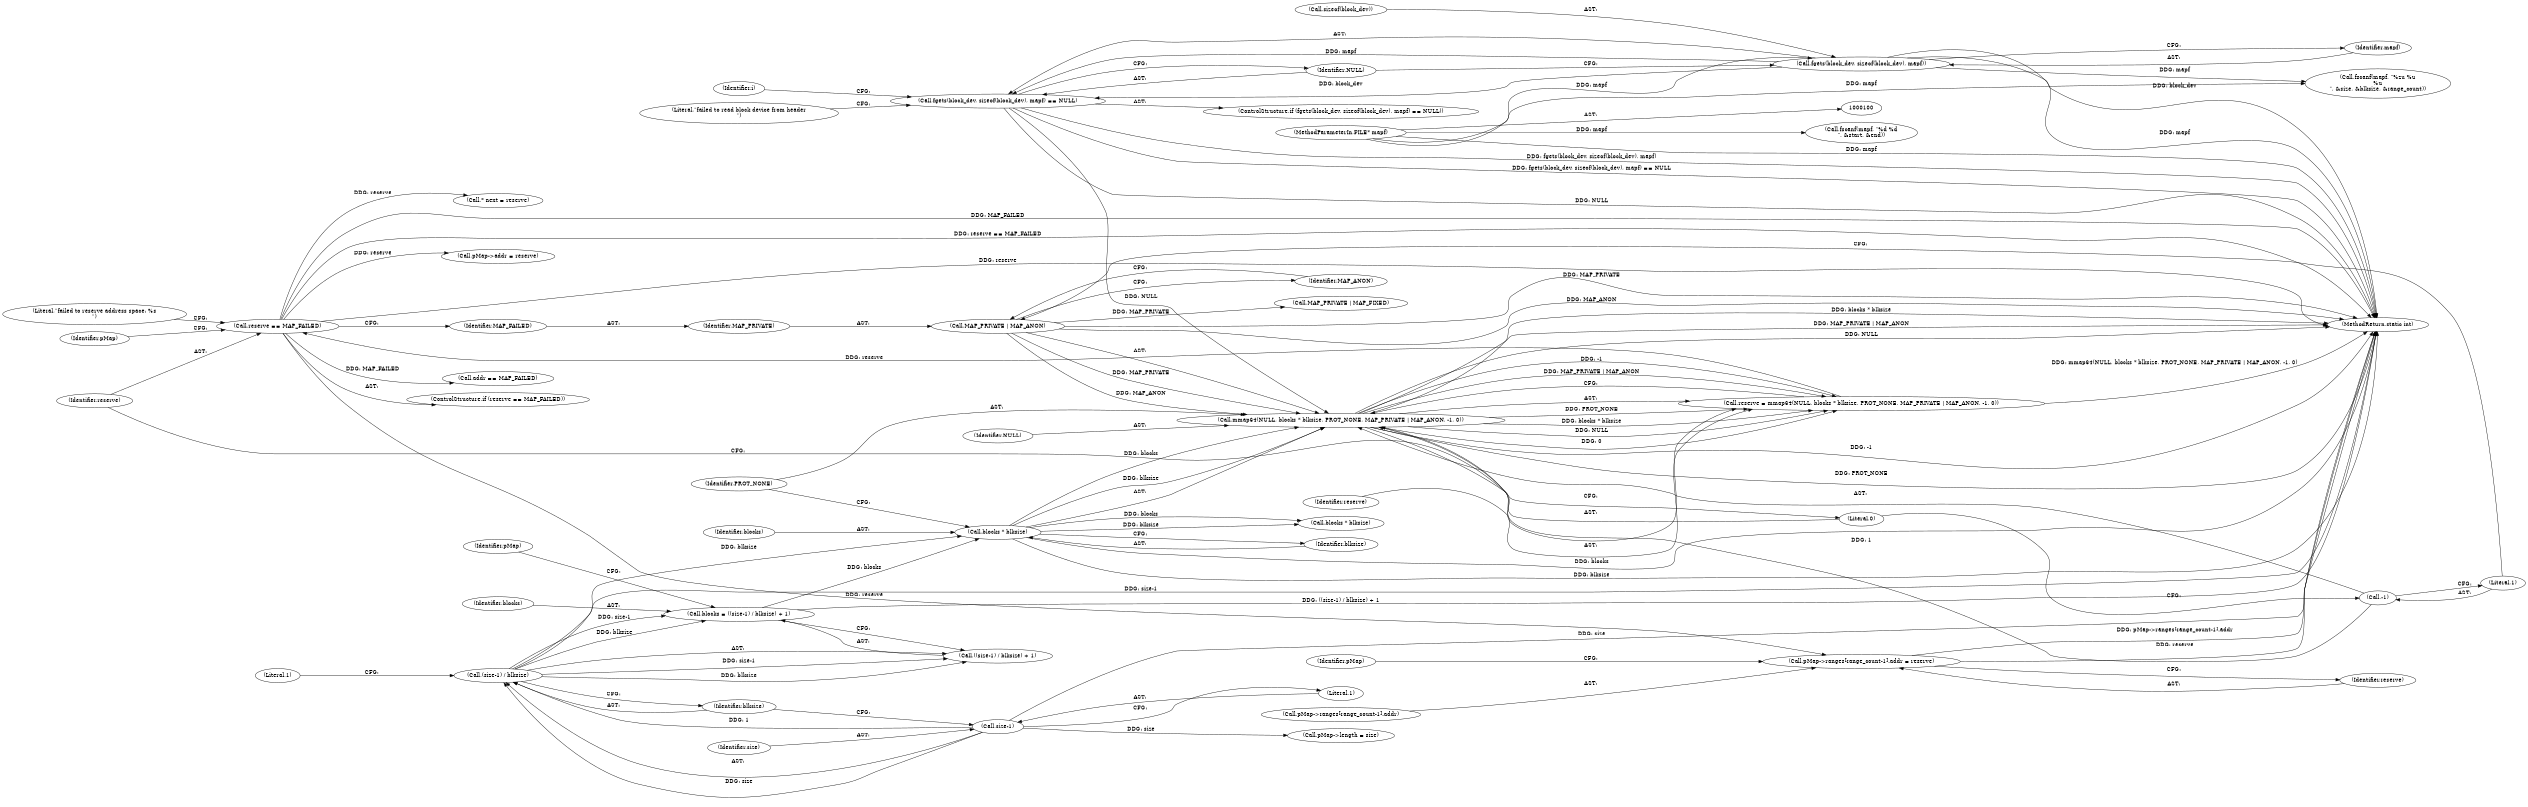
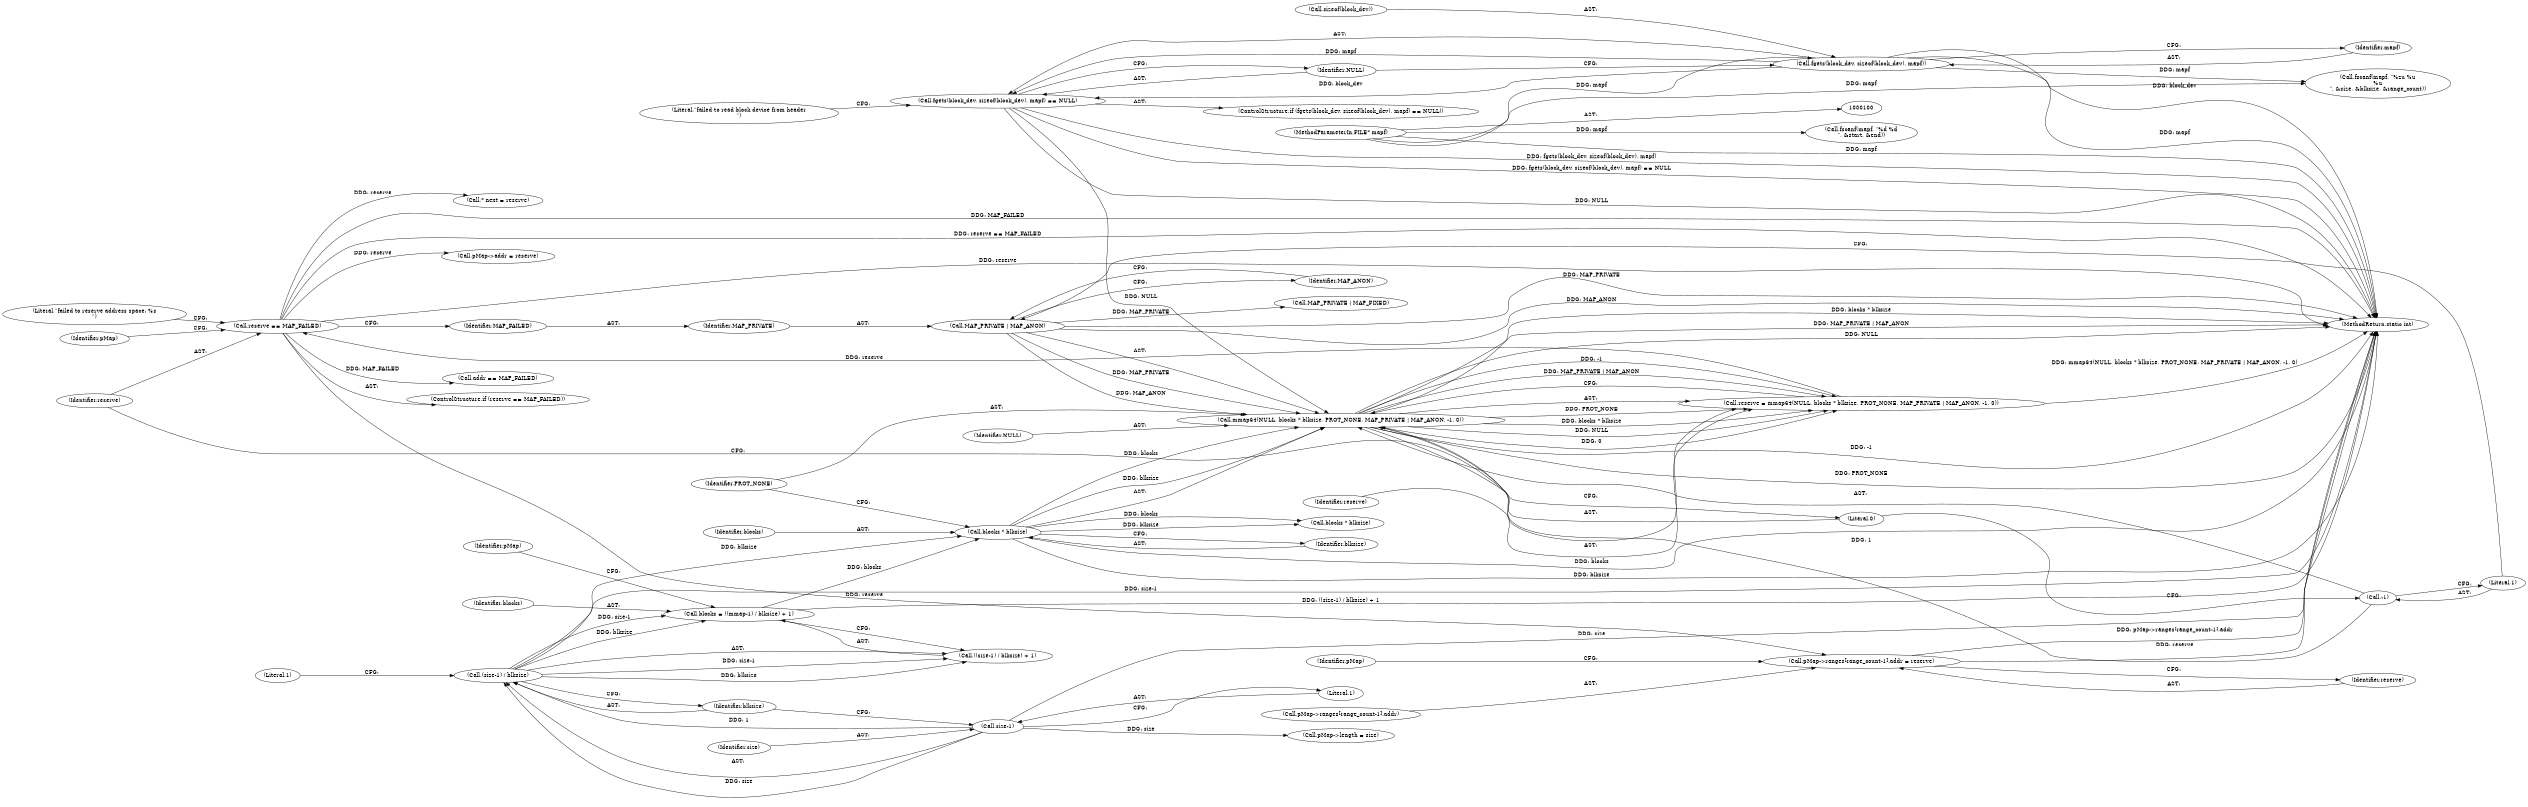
(739, 89) -> none
(739, 614) -> (739, 614)
